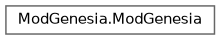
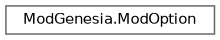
(110, 20) -> (110, 20)
